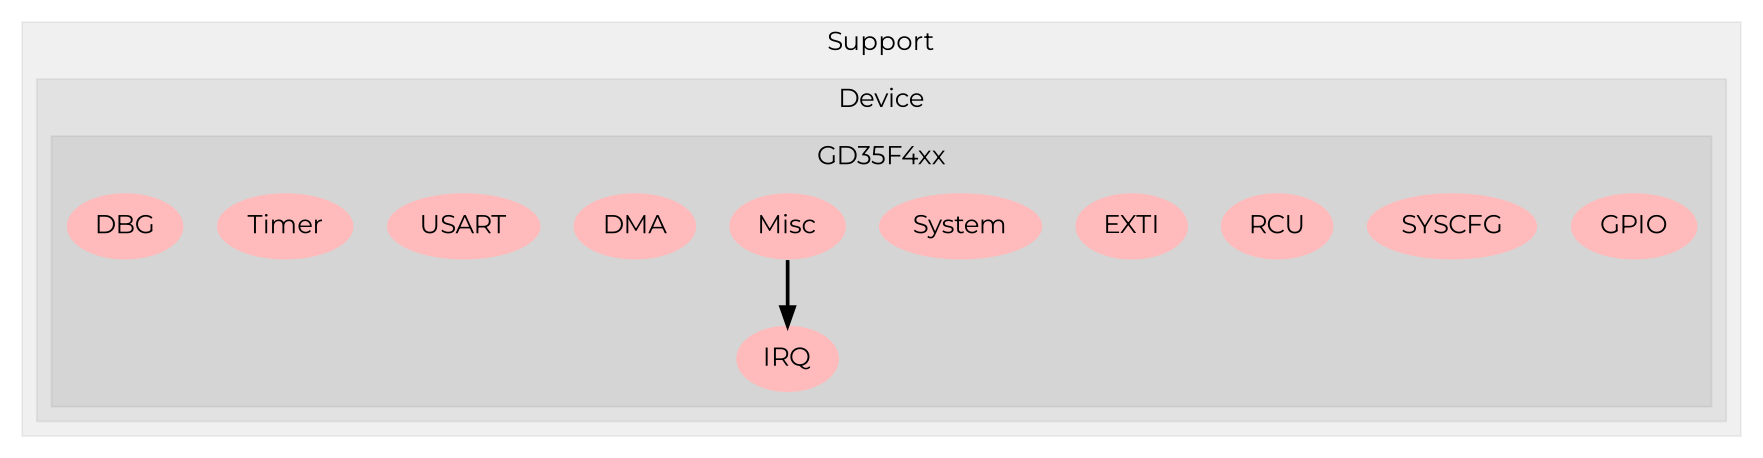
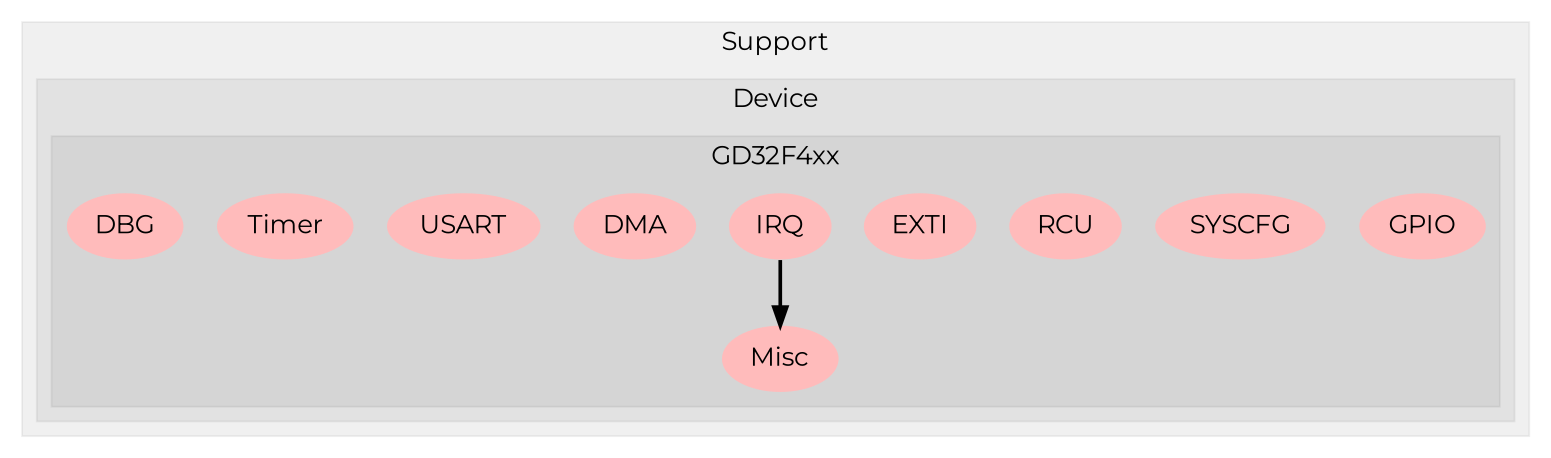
(881, 157) -> (776, 157)
(961, 226) -> none
(788, 284) -> (780, 284)
